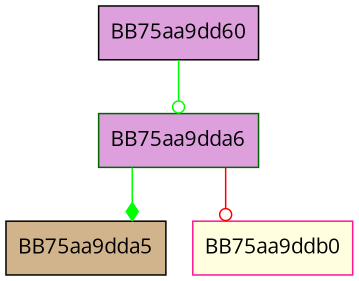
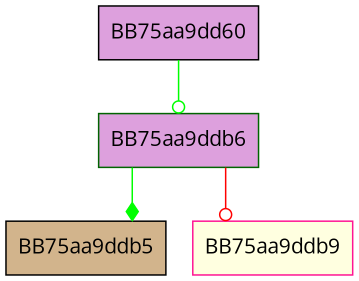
(179, 140) -> (179, 140)
(86, 248) -> (86, 248)
(273, 248) -> (273, 248)
